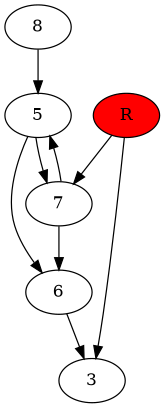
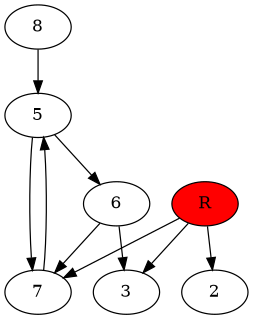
(59, 242) -> (82, 243)
none -> (215, 292)
